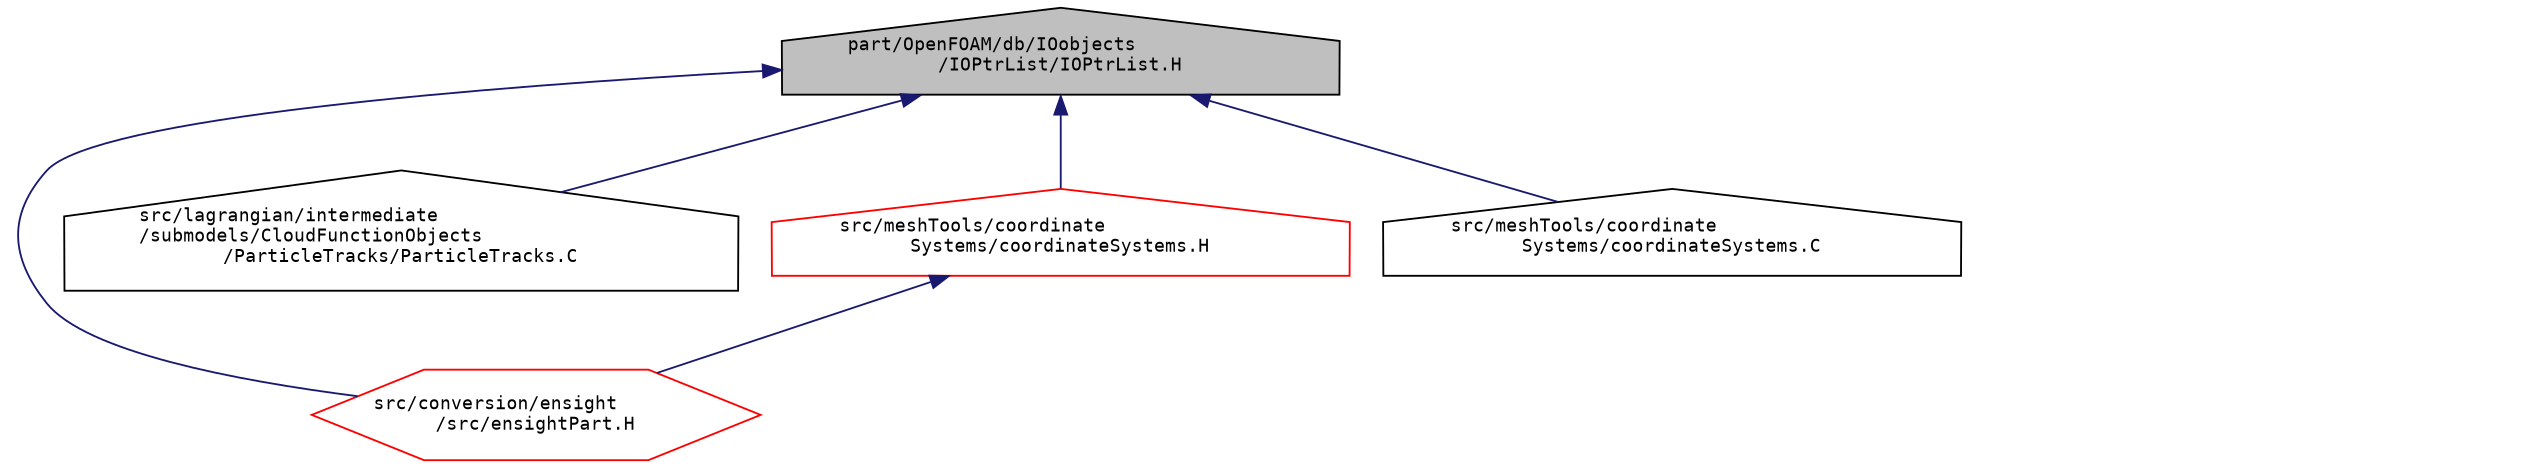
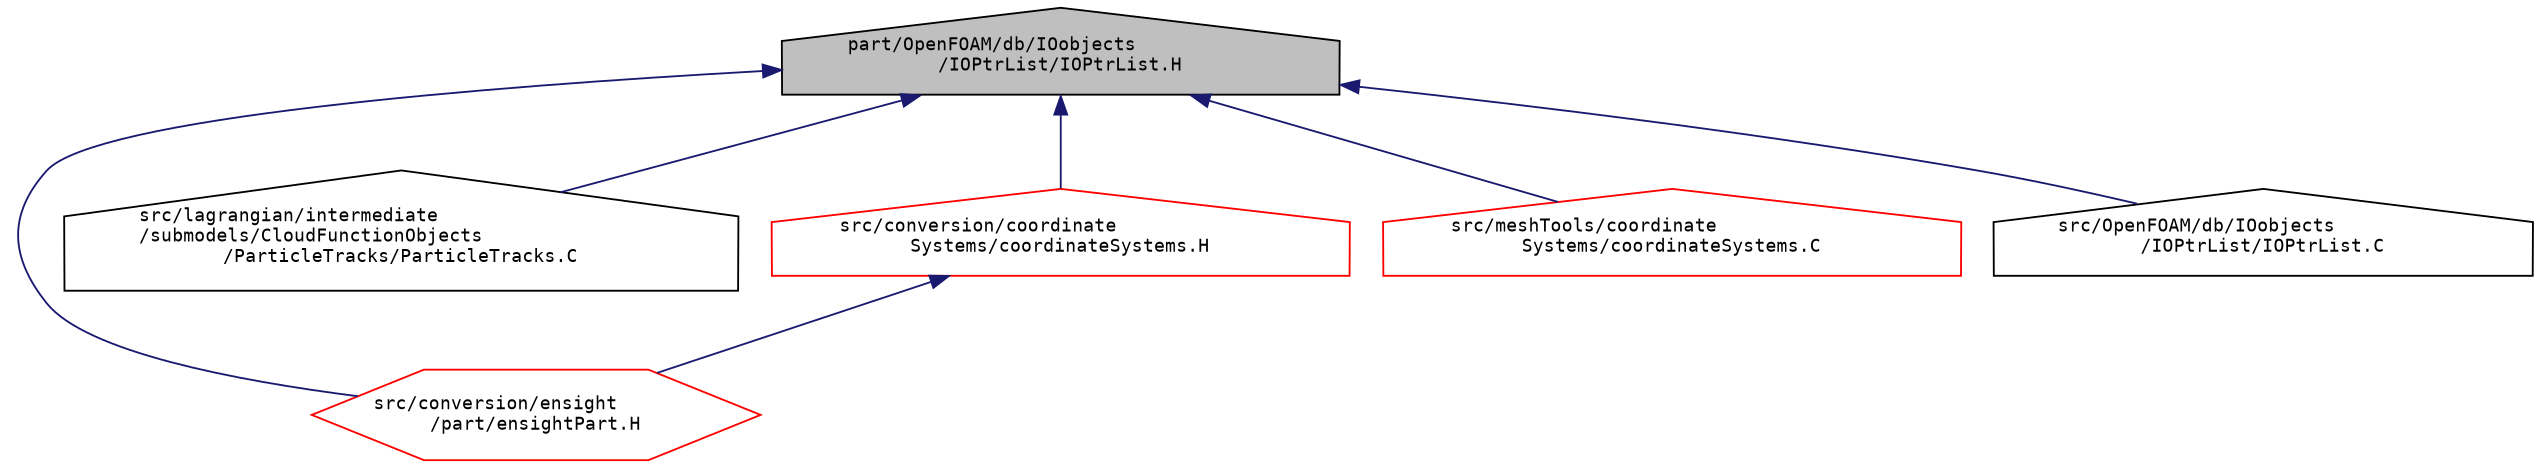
(1061, 237) -> (1061, 237)
(1672, 237) -> (1672, 237)
none -> (2263, 237)
(536, 415) -> (536, 415)
